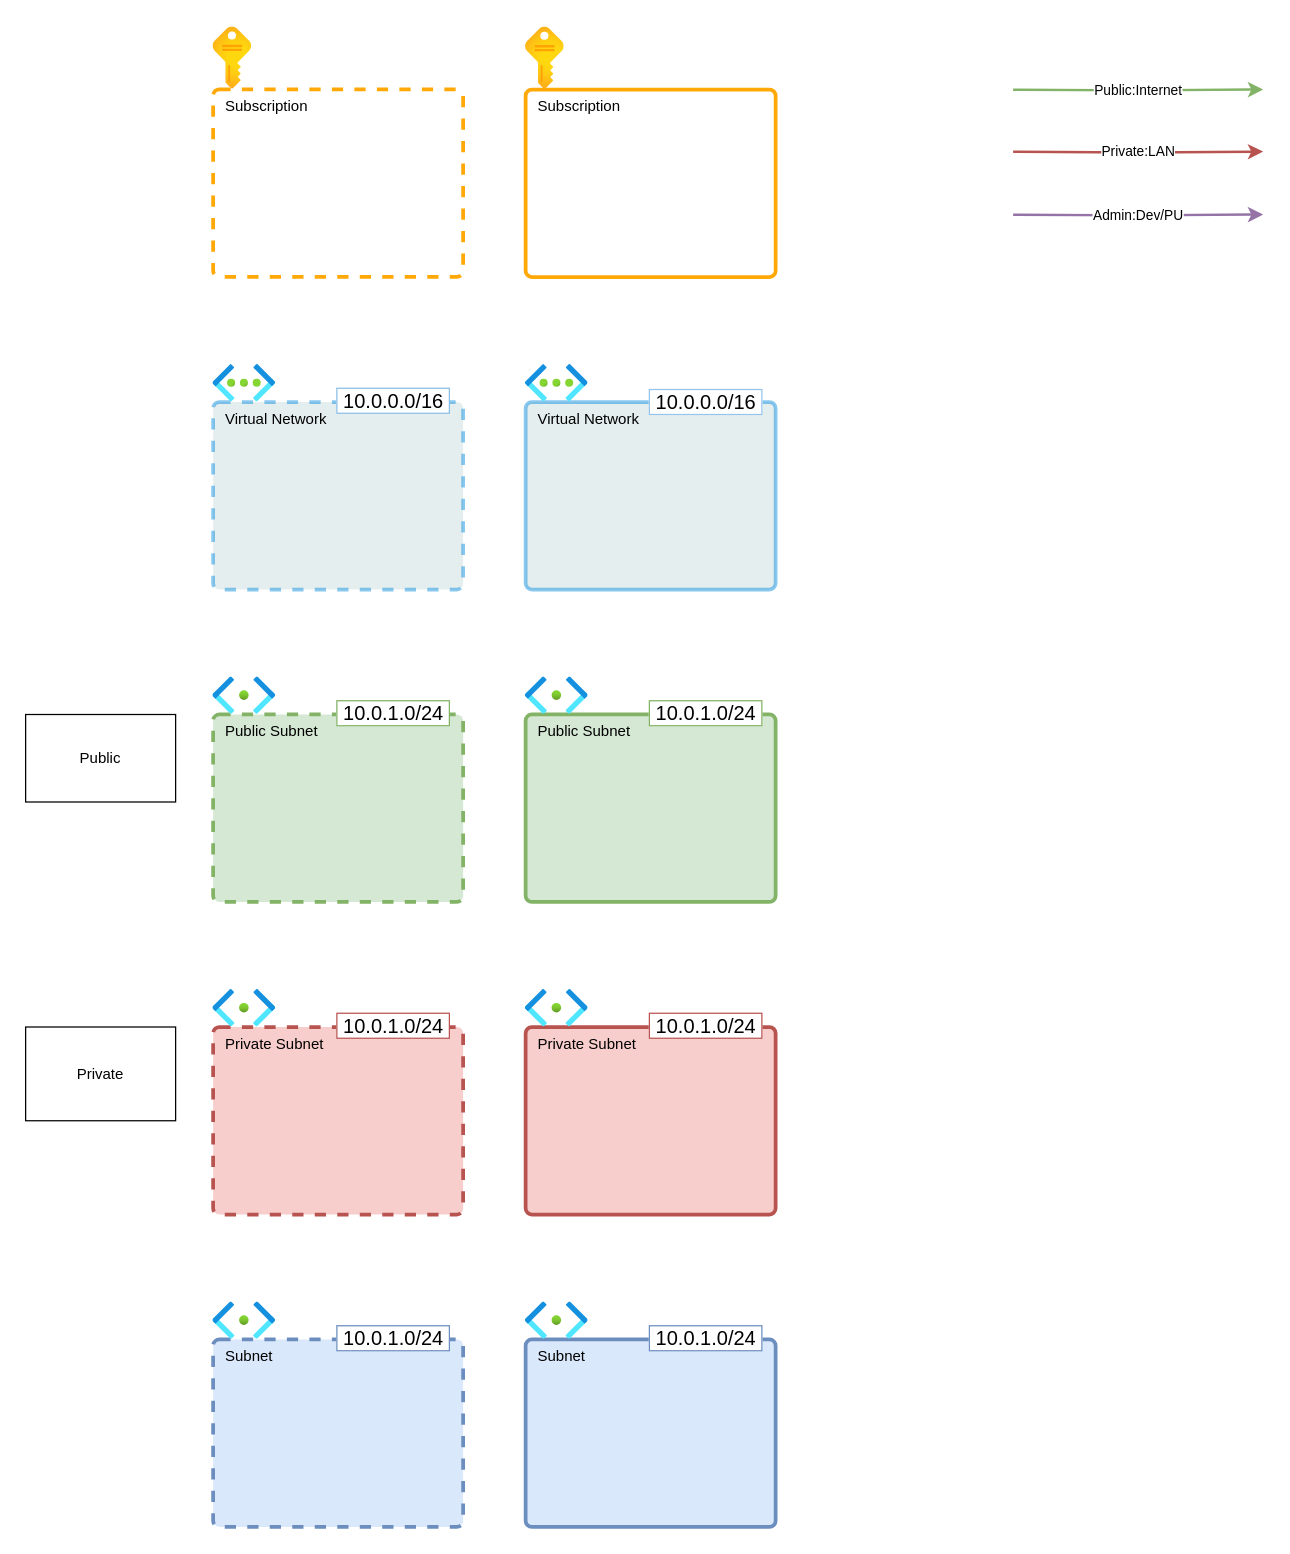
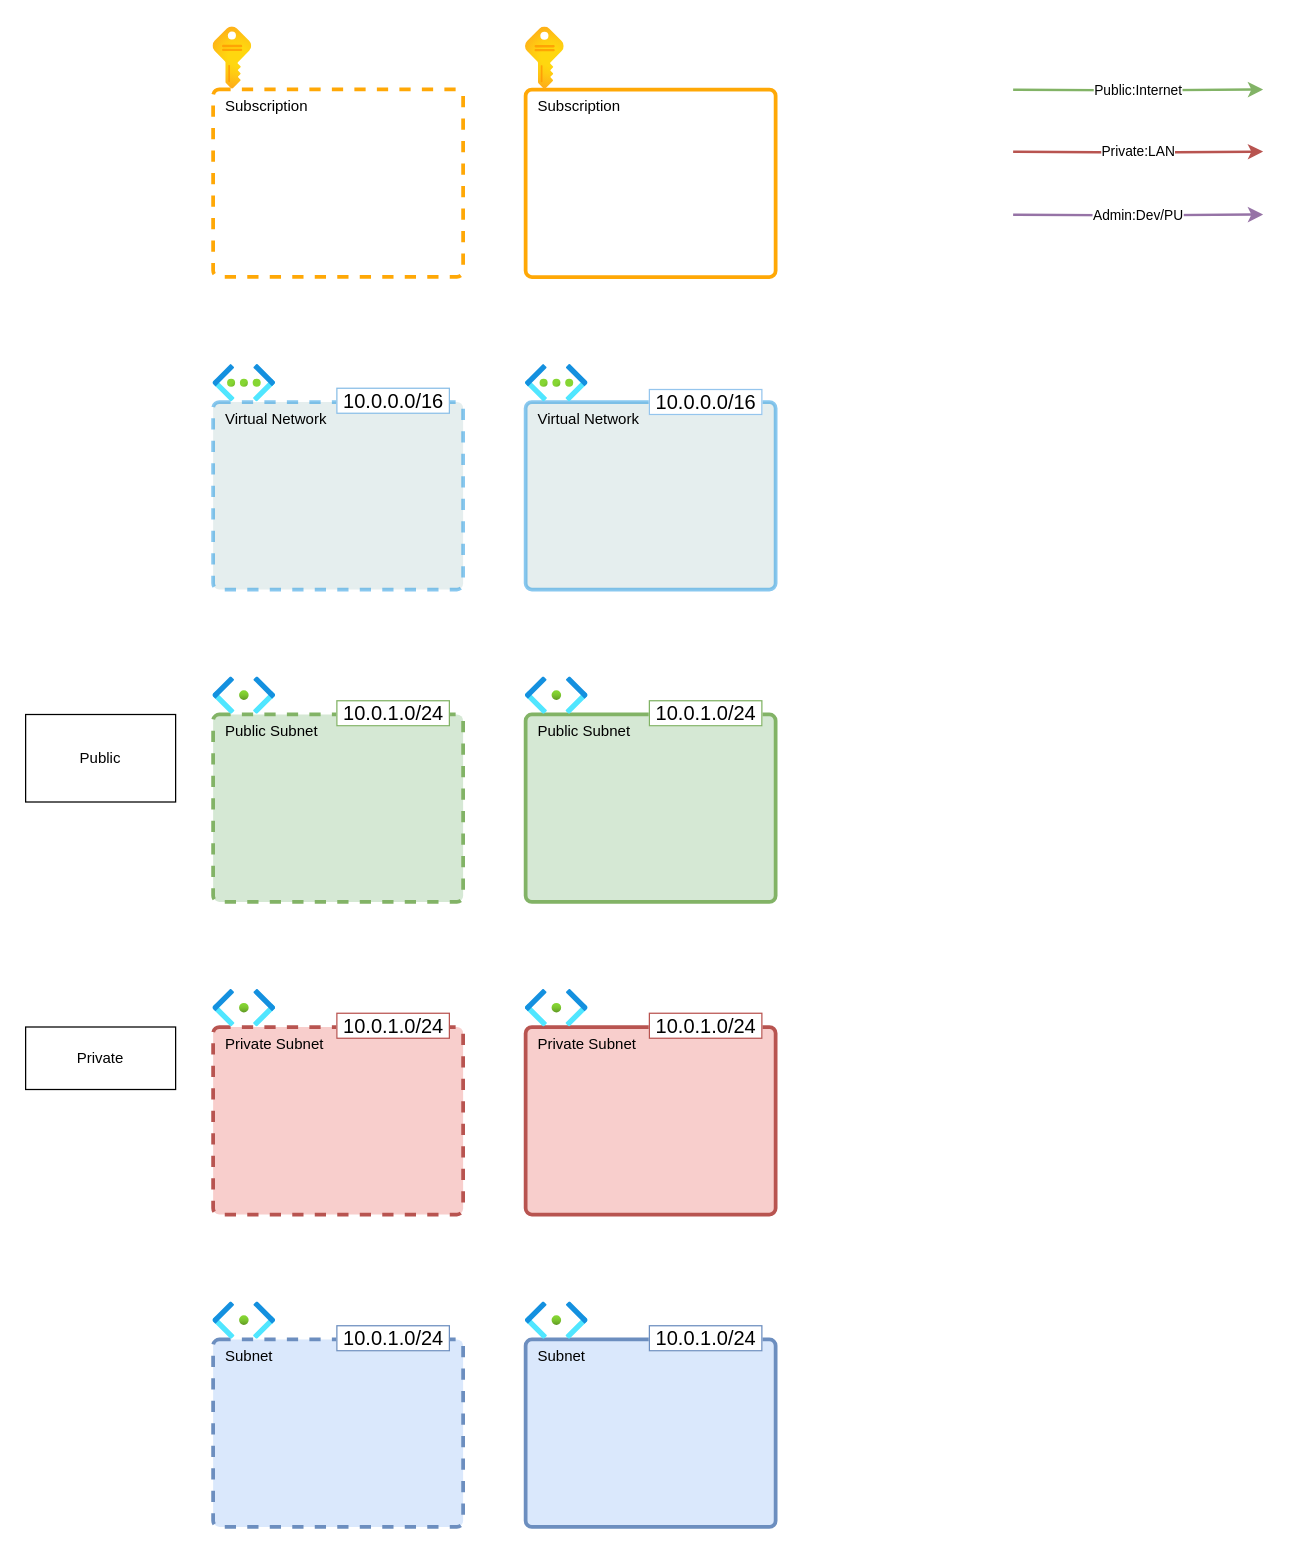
(101, 1074) -> (101, 1058)
